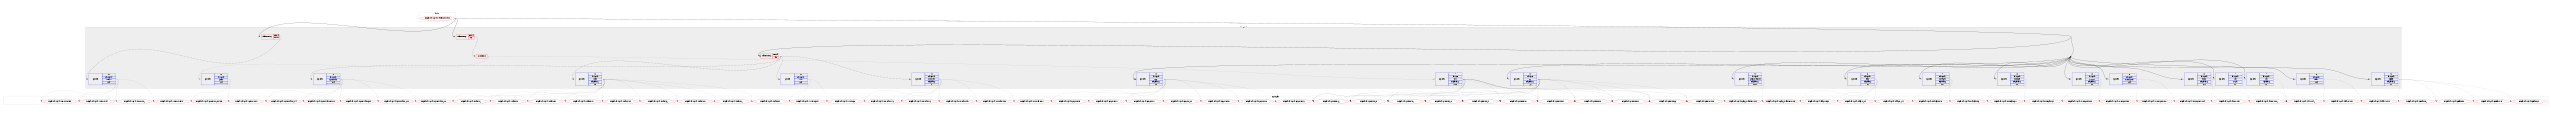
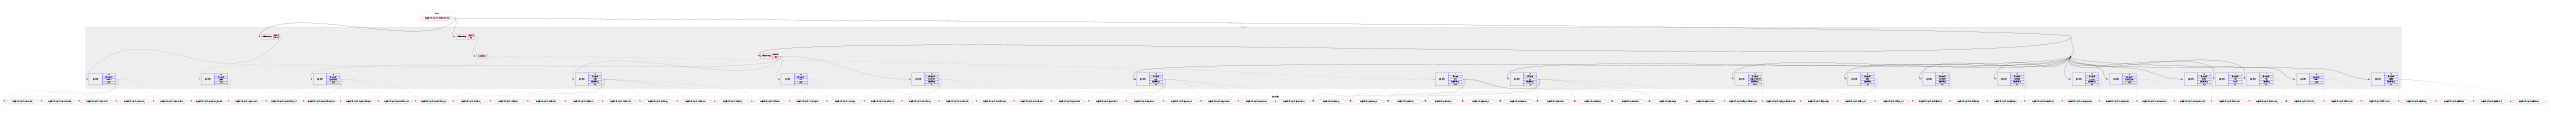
none -> (22, 102)
